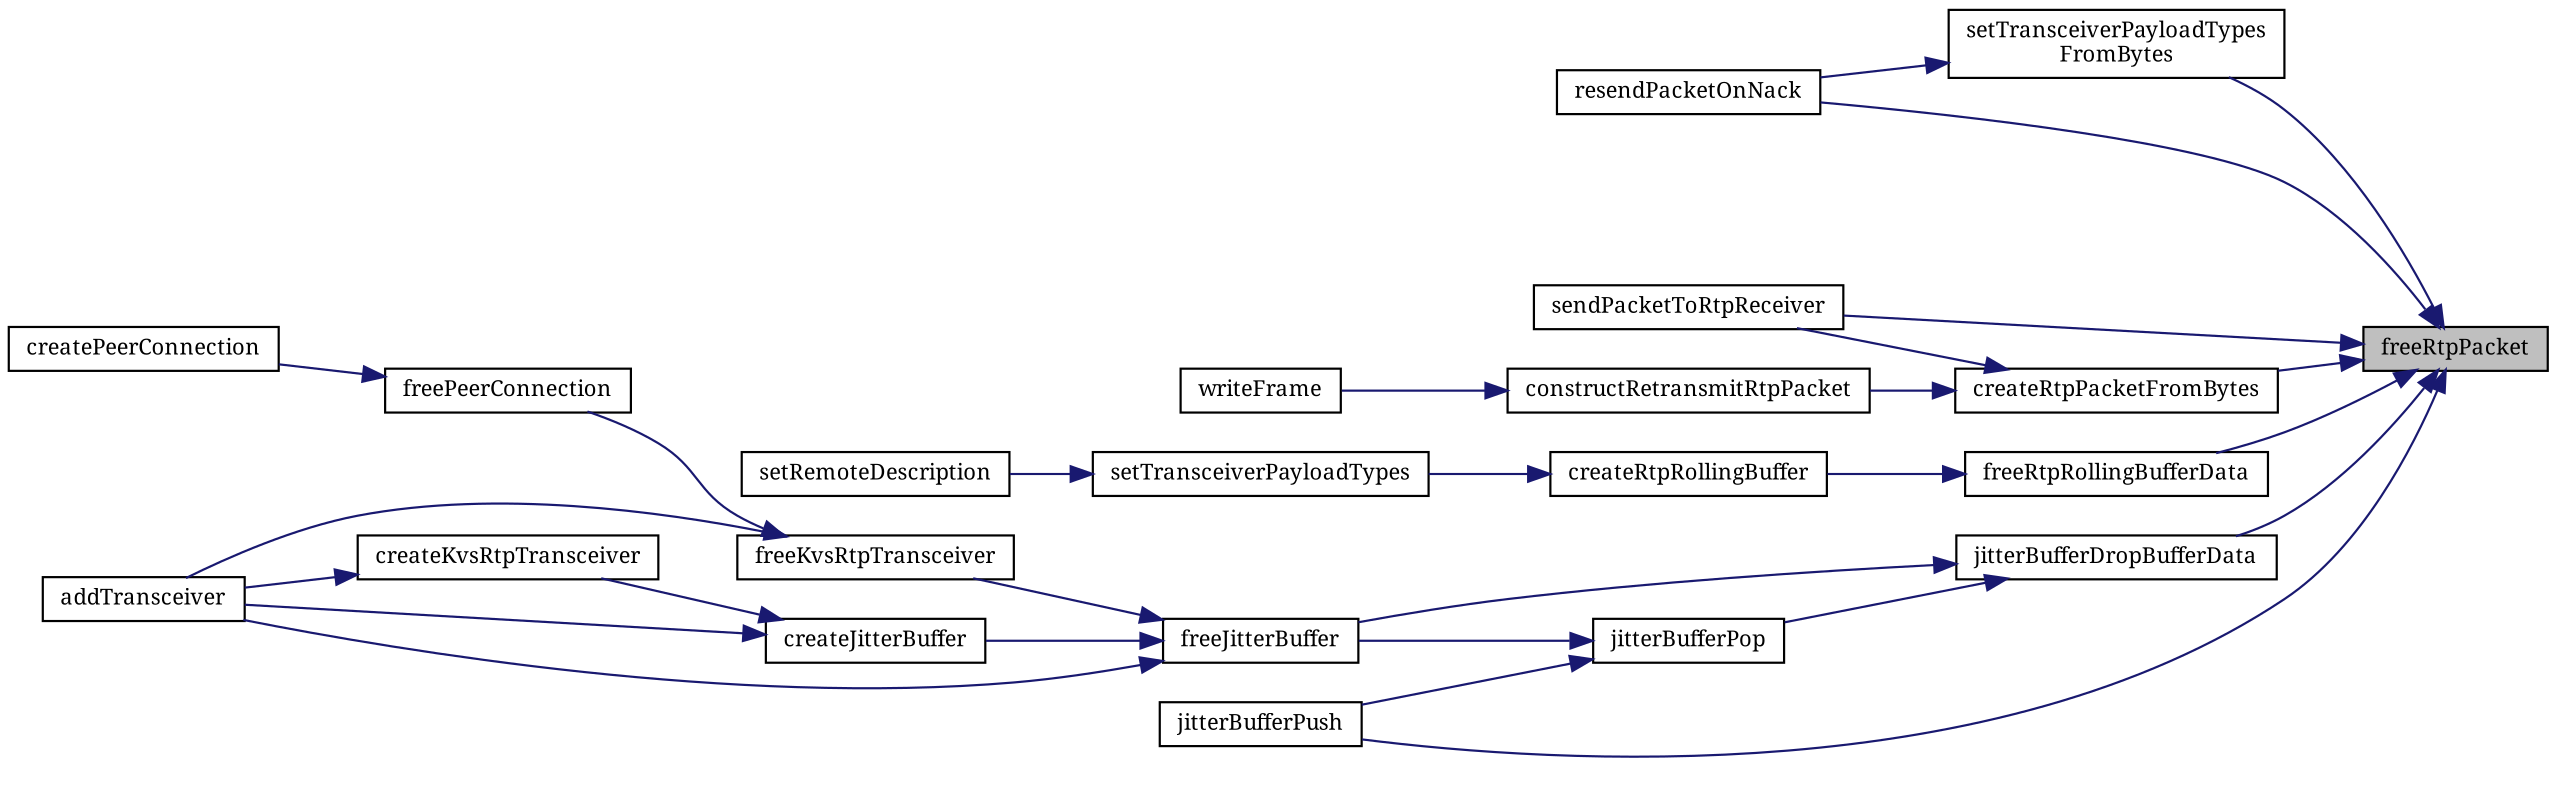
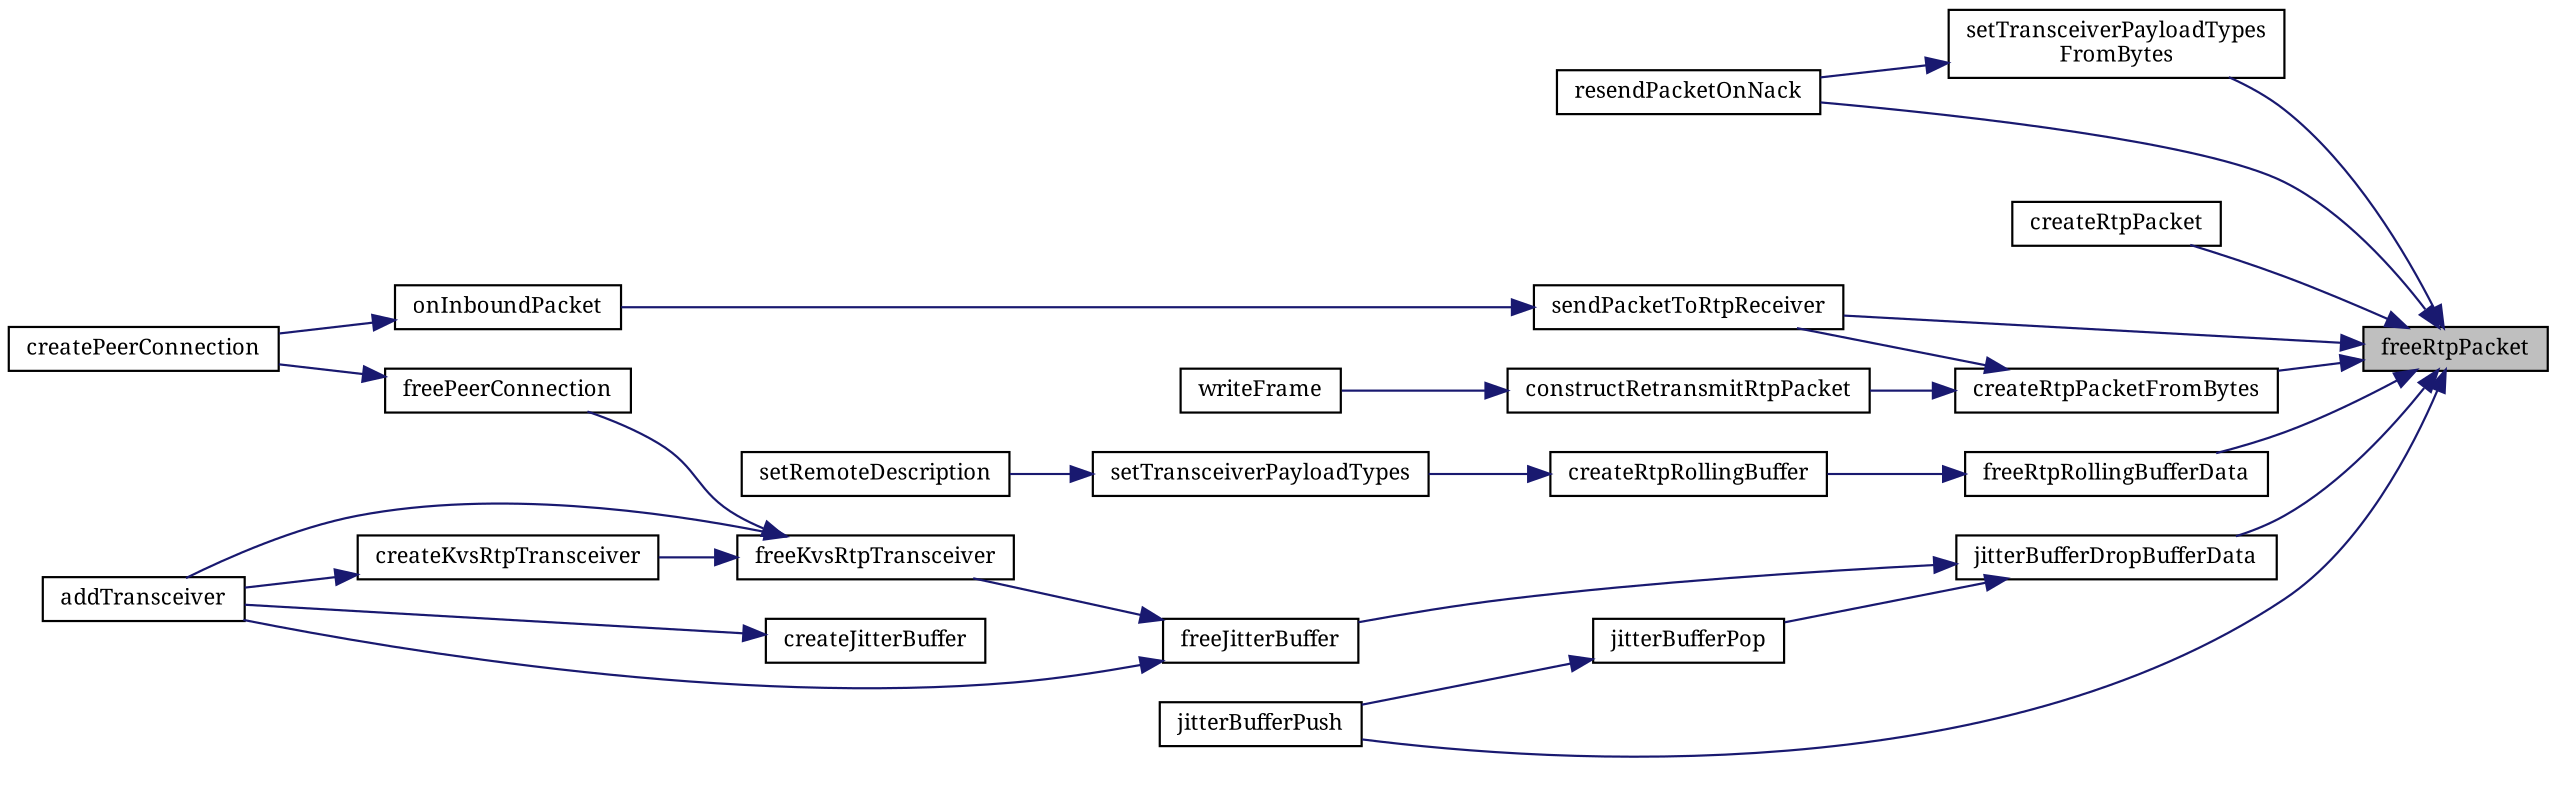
none -> (2117, 224)
none -> (508, 307)
(680, 596) -> (687, 557)
(1063, 641) -> none
(1464, 641) -> none
